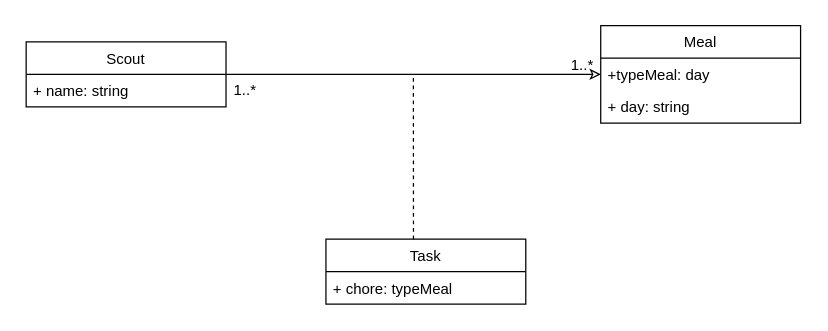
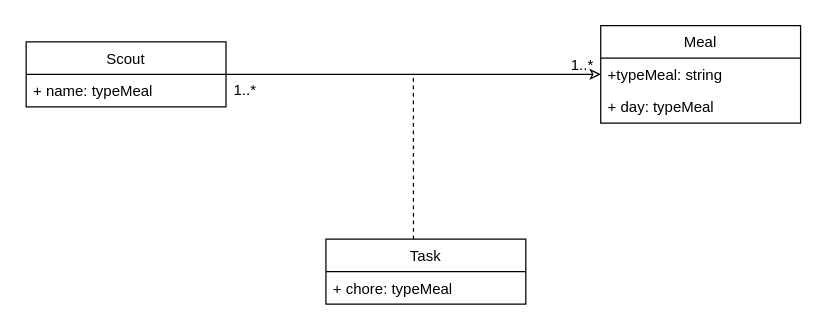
(660, 75) -> (671, 75)
(84, 91) -> (92, 91)
(654, 108) -> (663, 108)
